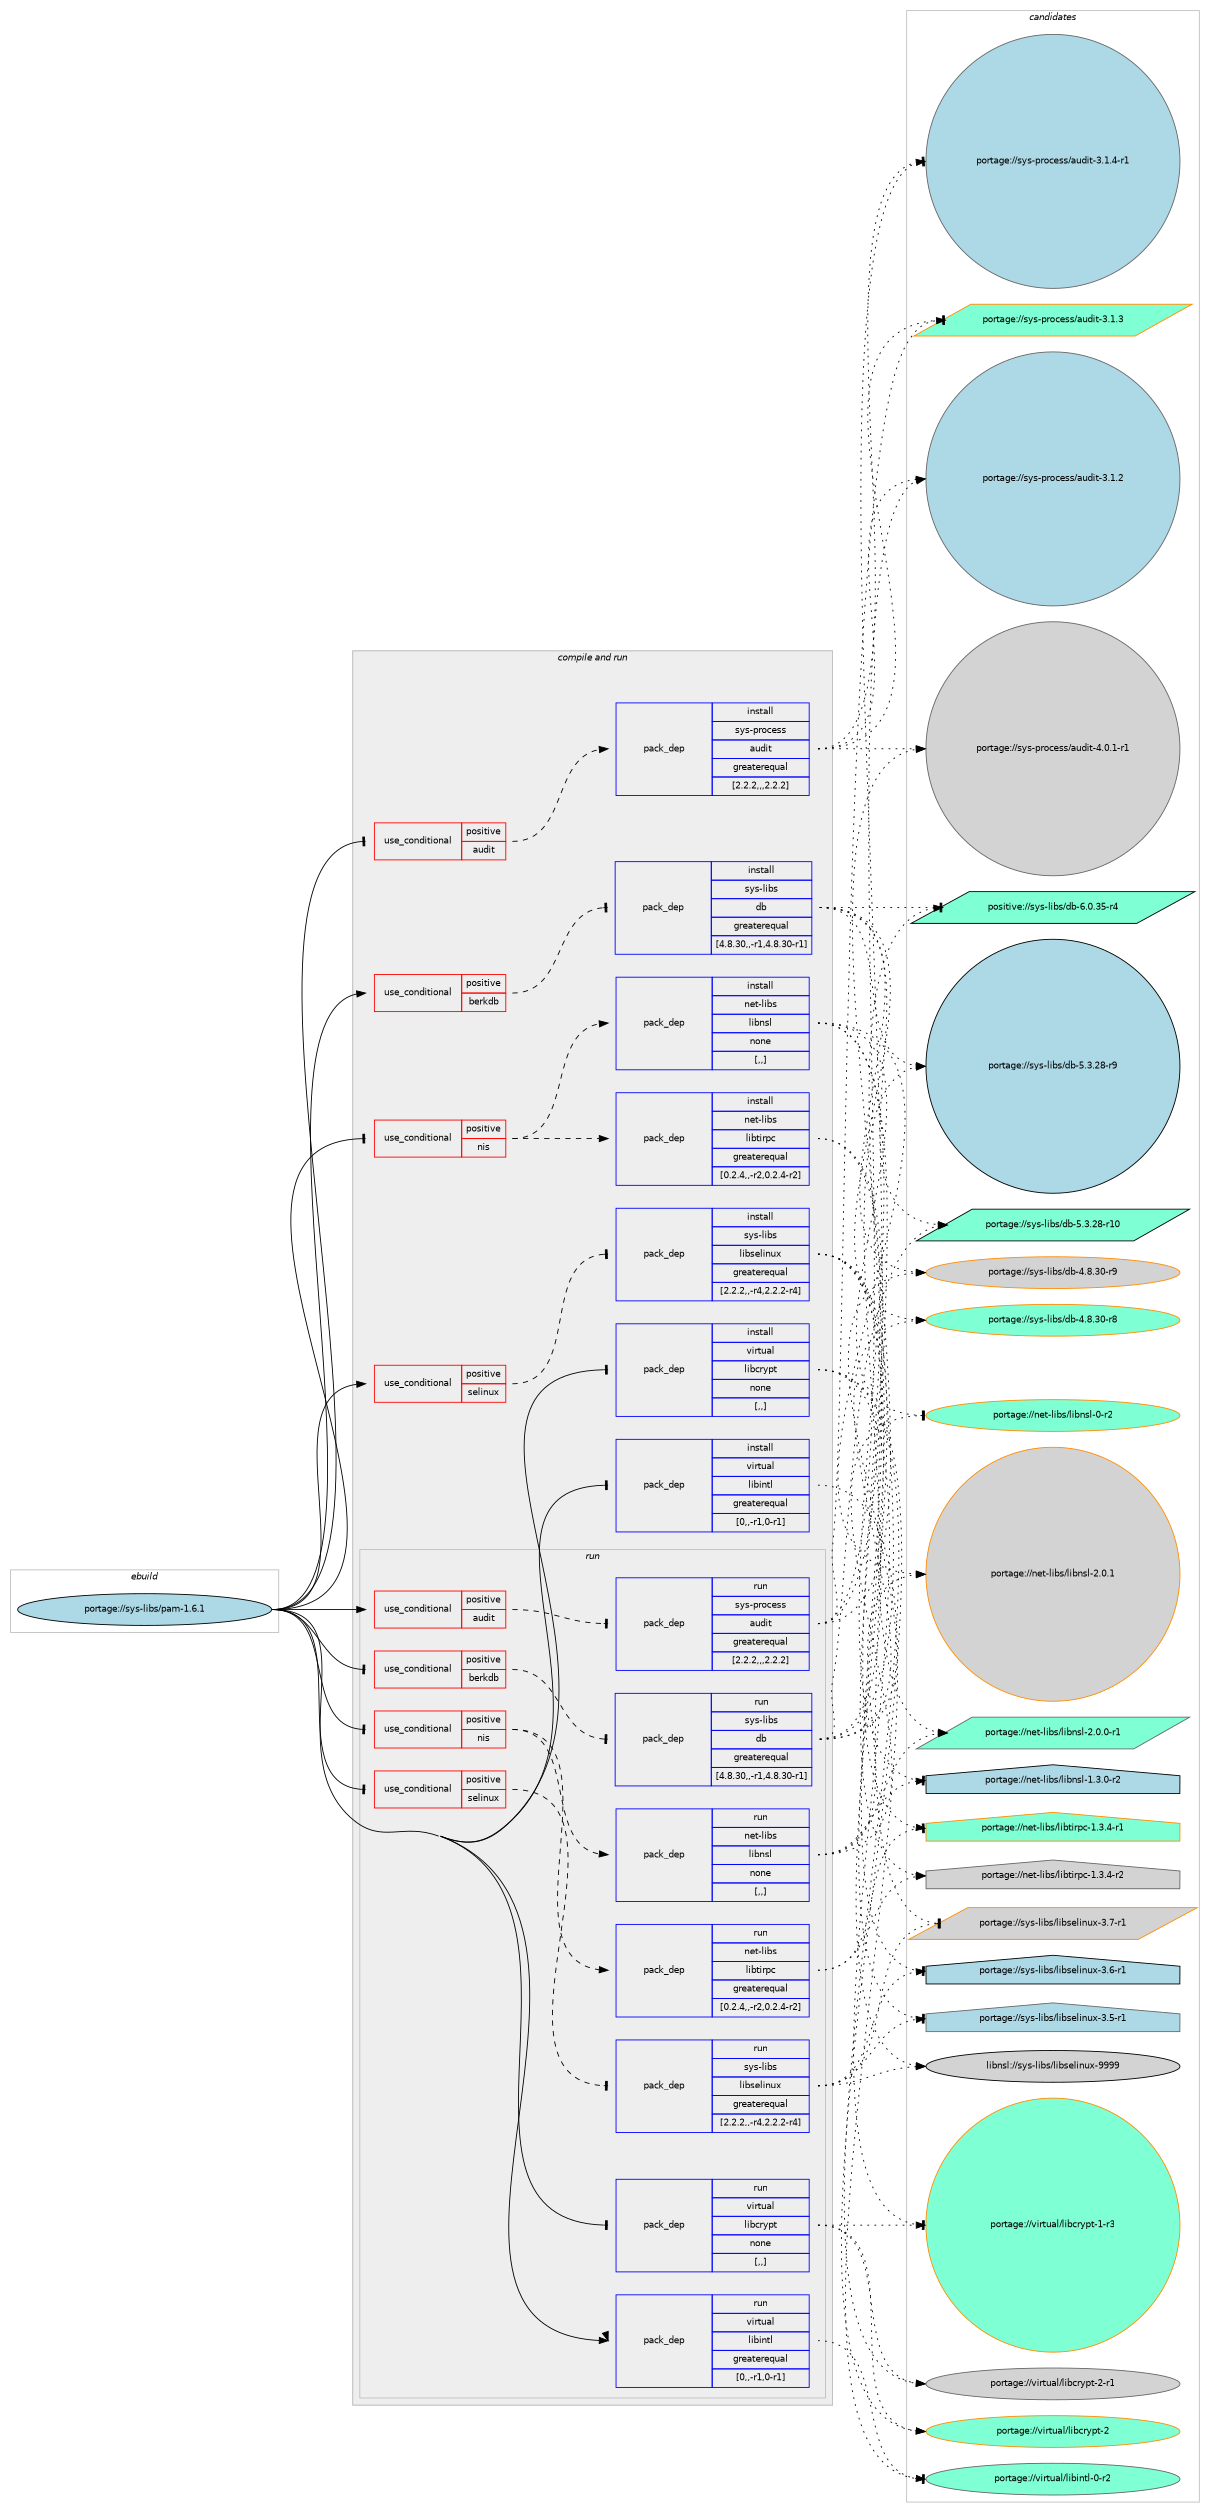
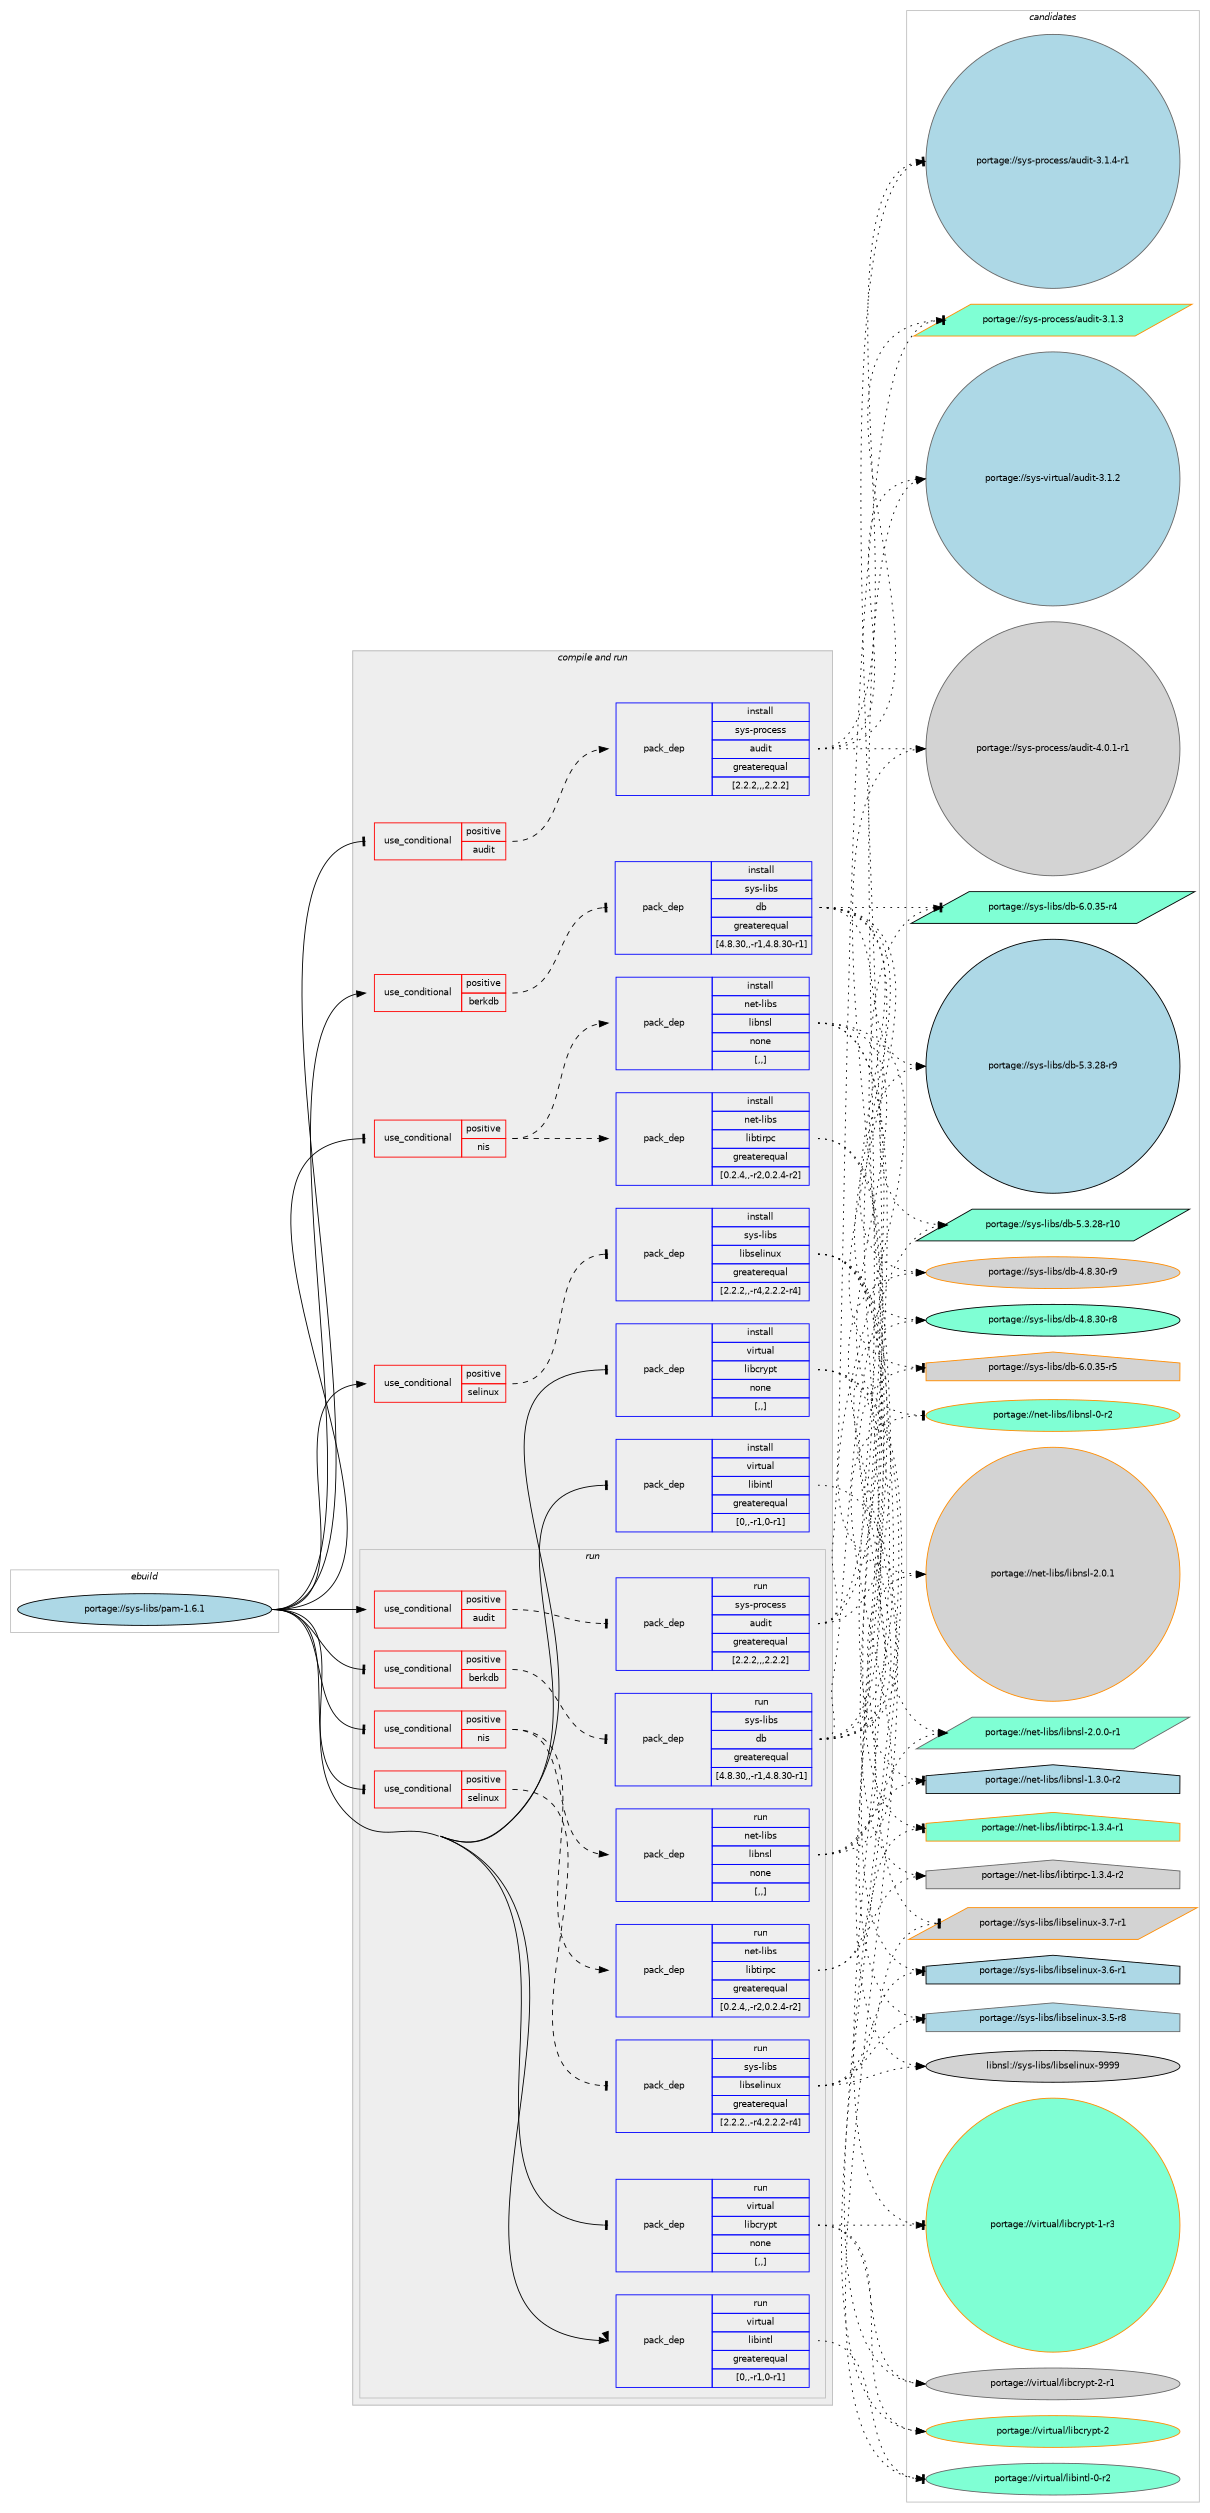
(1053, 479) -> (1053, 479)
(1053, 908) -> (1053, 908)
(1053, 1320) -> (1053, 1320)
none -> (1053, 1368)
(1053, 2019) -> (1053, 2019)
